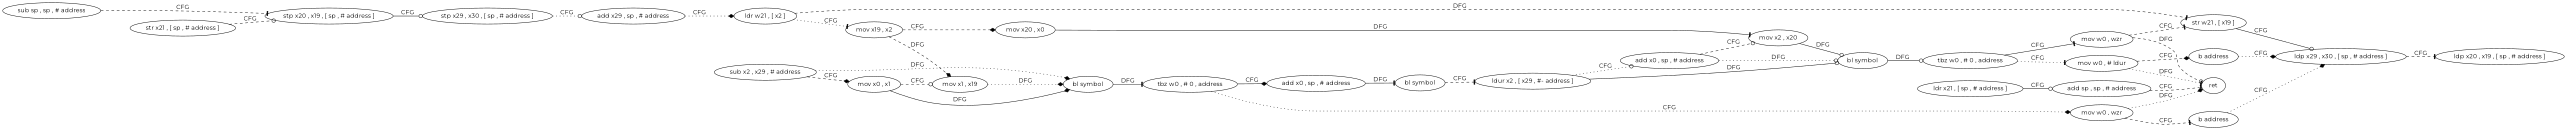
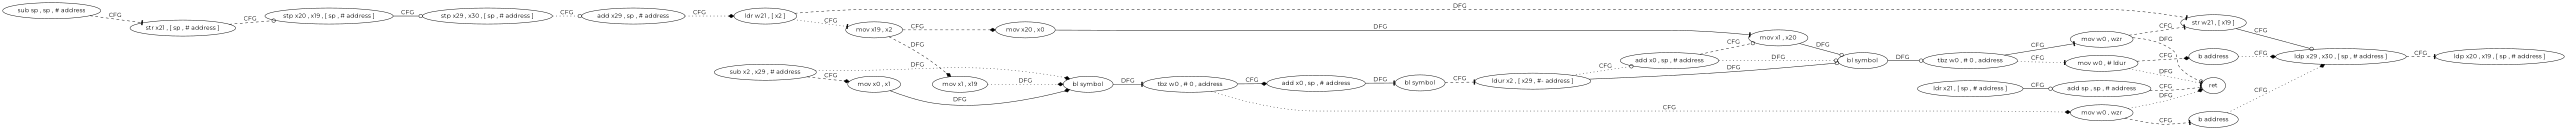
(183, 11) -> (115, 19)
(1778, 38) -> (1778, 38)
(915, 84) -> none
